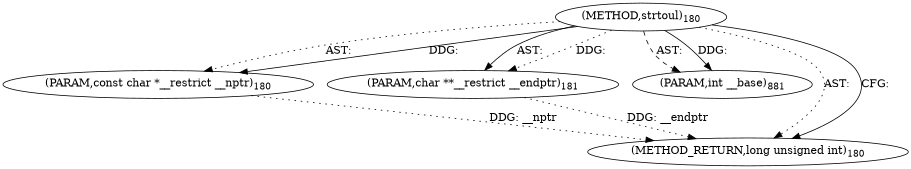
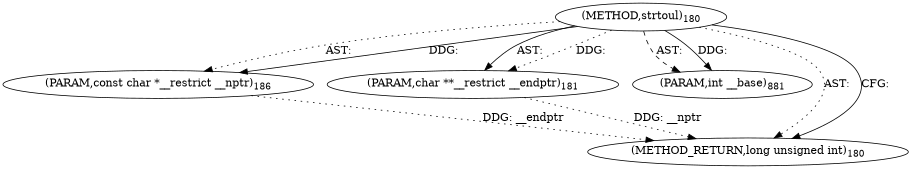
(262, 83) -> (262, 83)
(523, 118) -> (523, 118)
(668, 118) -> (668, 118)
